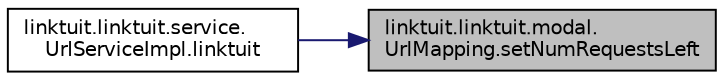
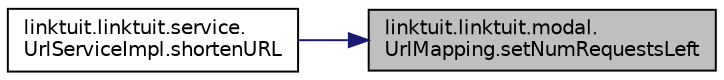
(153, 40) -> (153, 40)
